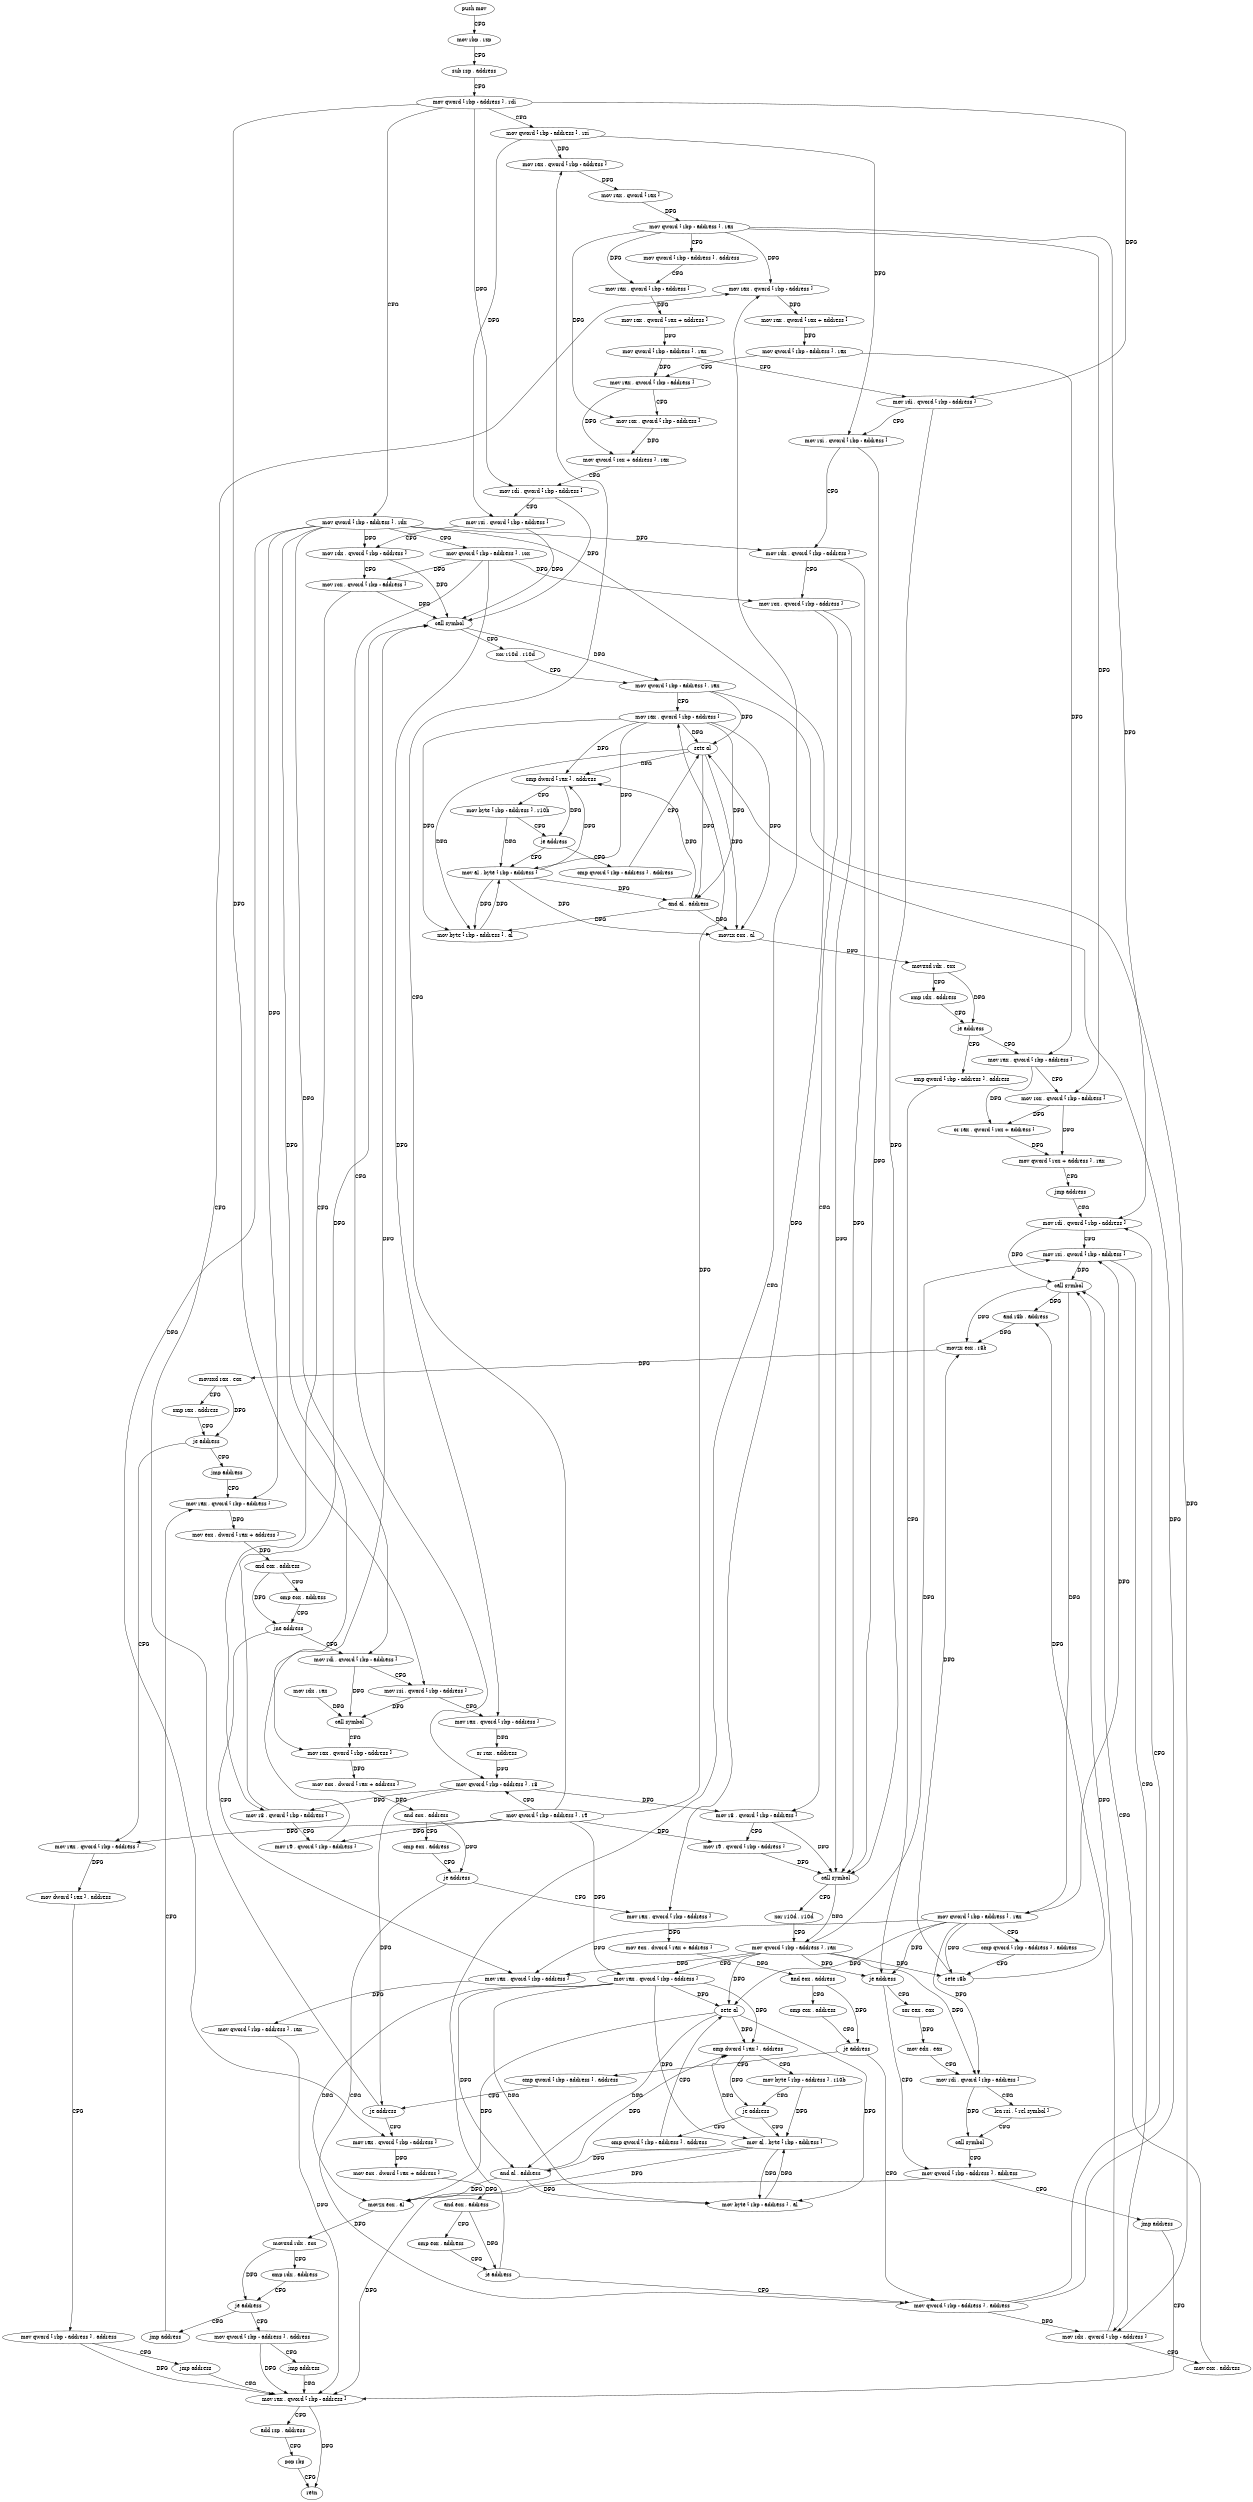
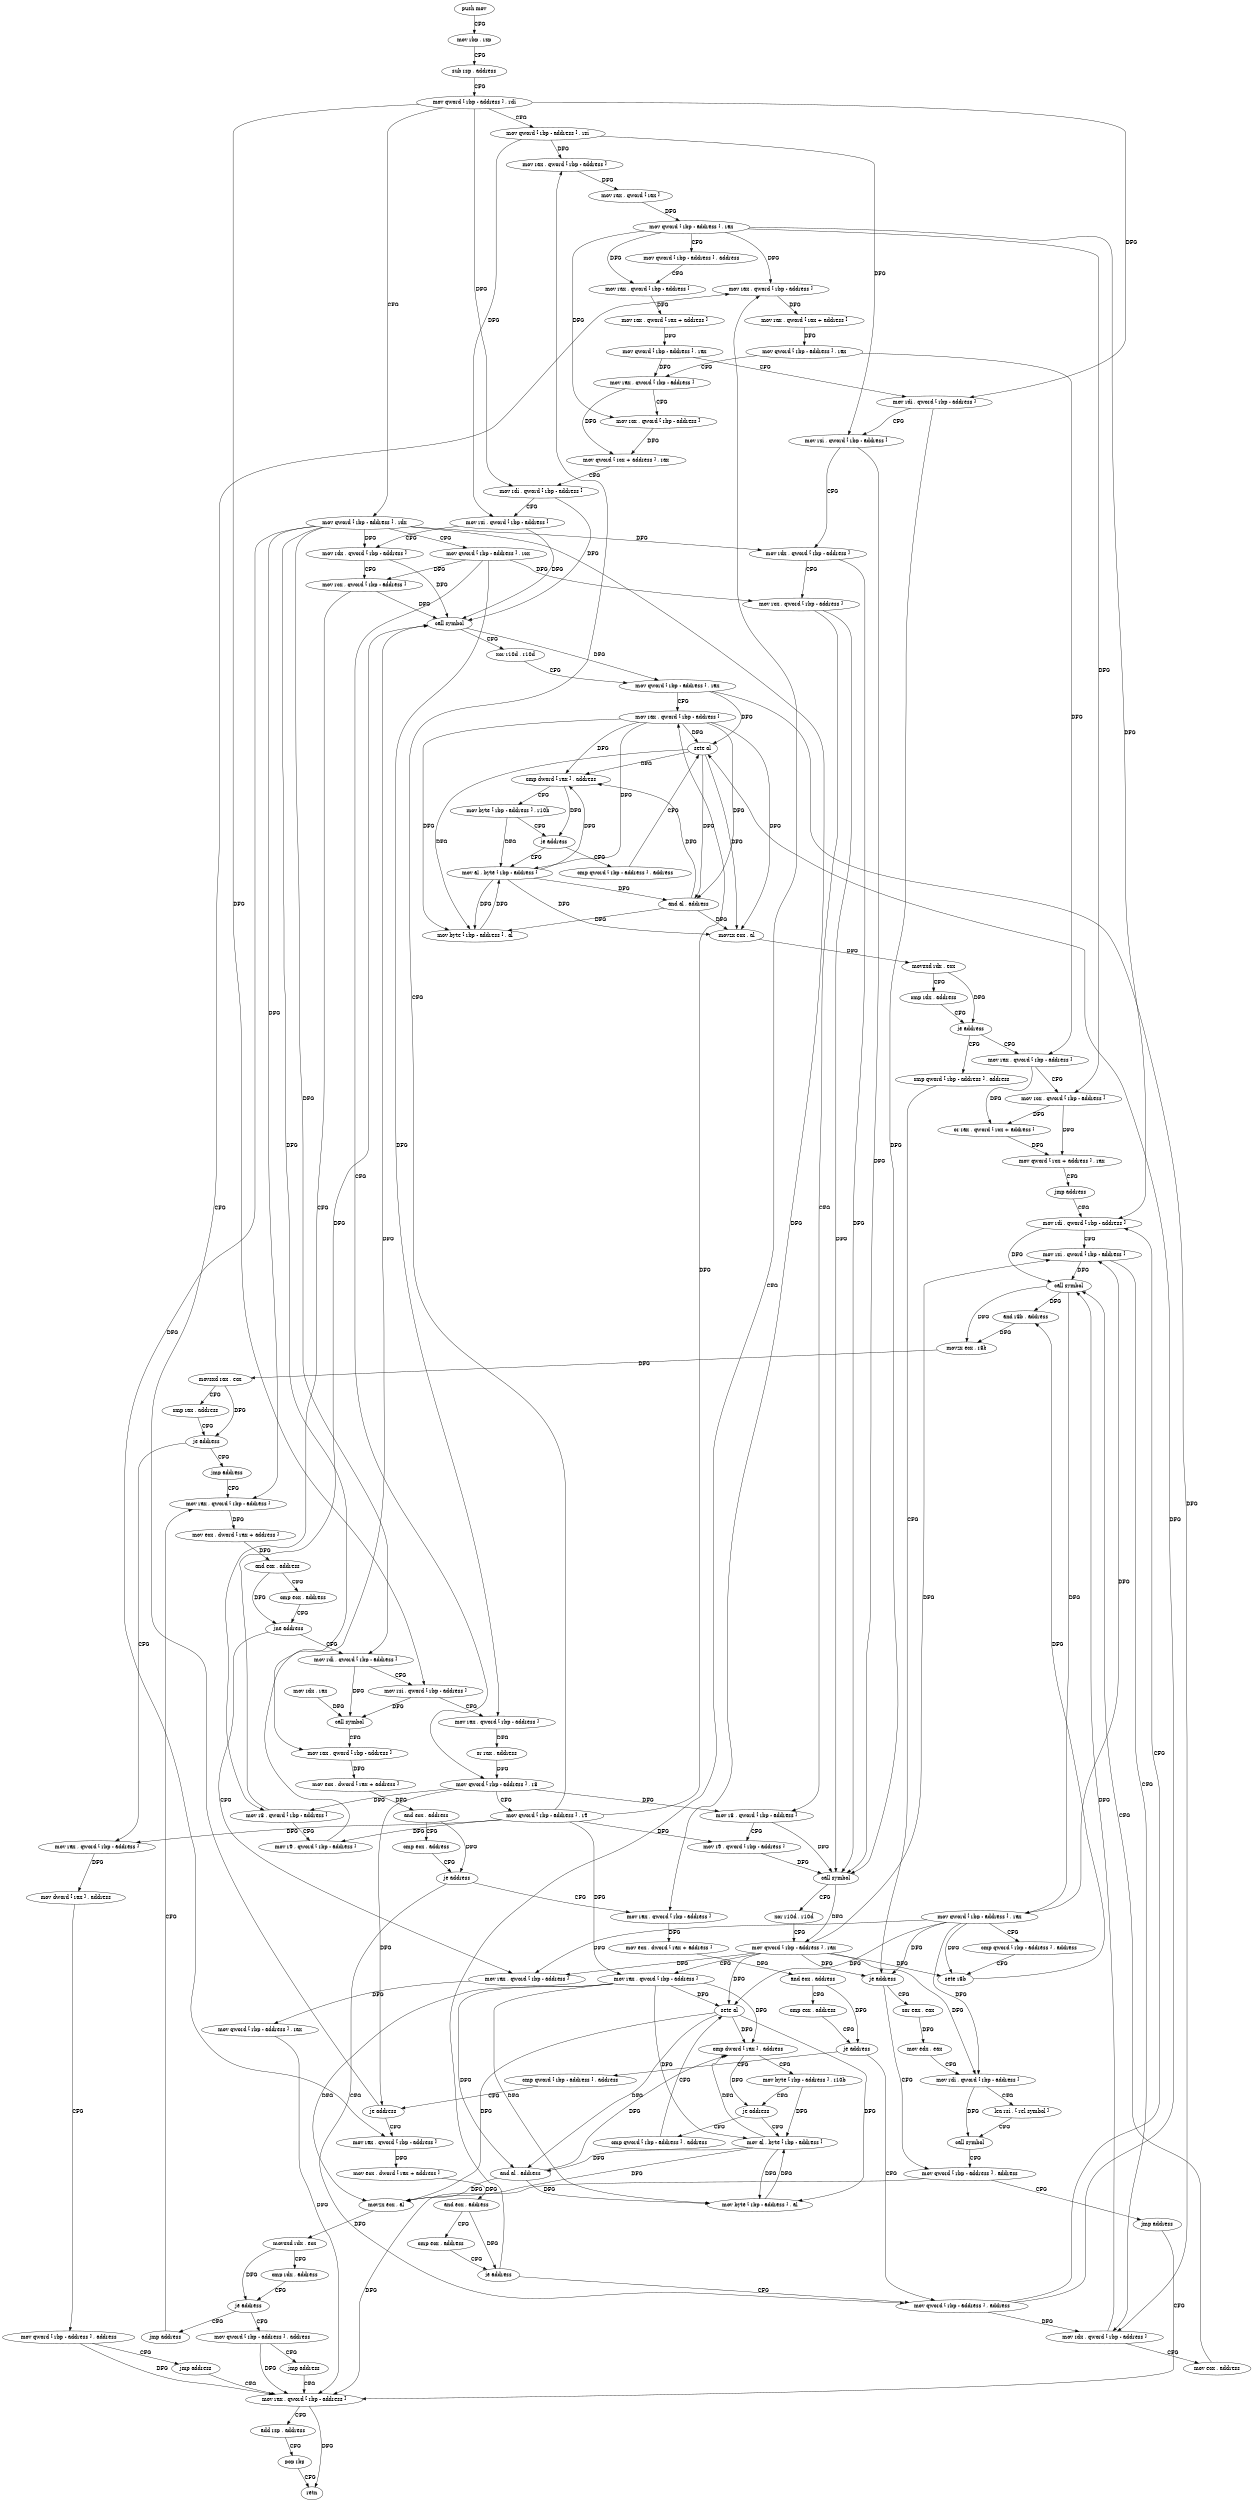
(942, 1669) -> none
(521, 1802) -> (500, 1802)
